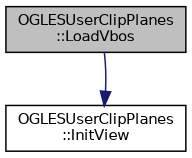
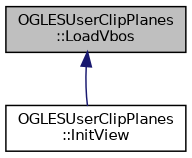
(106, 72) -> (86, 86)
